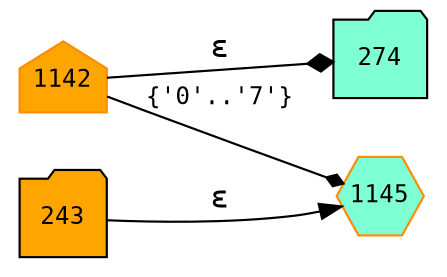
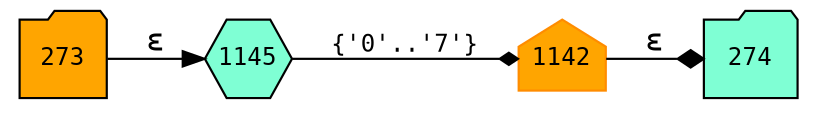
(217, 137) -> (396, 59)
(380, 196) -> (248, 59)
(63, 218) -> (63, 59)
